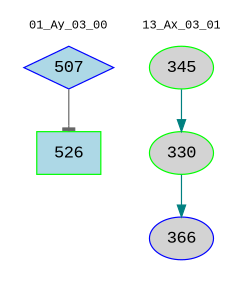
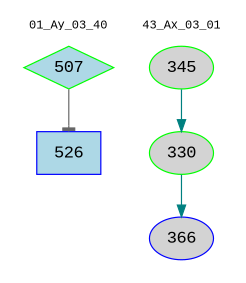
(69, 26) -> (69, 26)
(182, 26) -> (182, 26)
(69, 68) -> (69, 68)
(69, 153) -> (69, 153)
